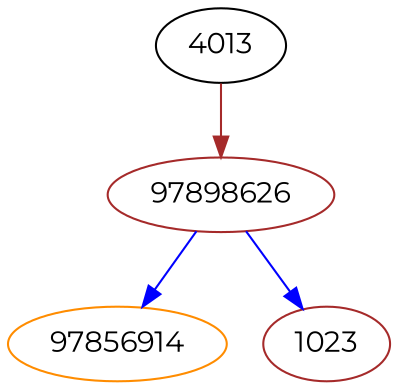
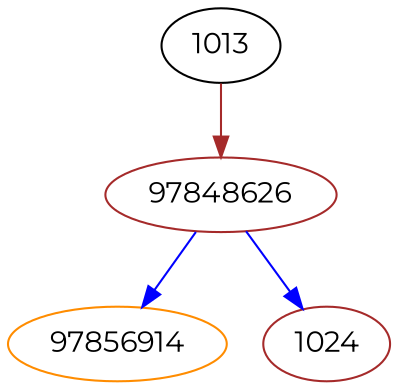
(221, 46) -> (221, 46)
(221, 195) -> (221, 195)
(327, 344) -> (327, 344)
